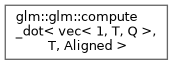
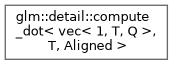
(86, 32) -> (86, 32)
